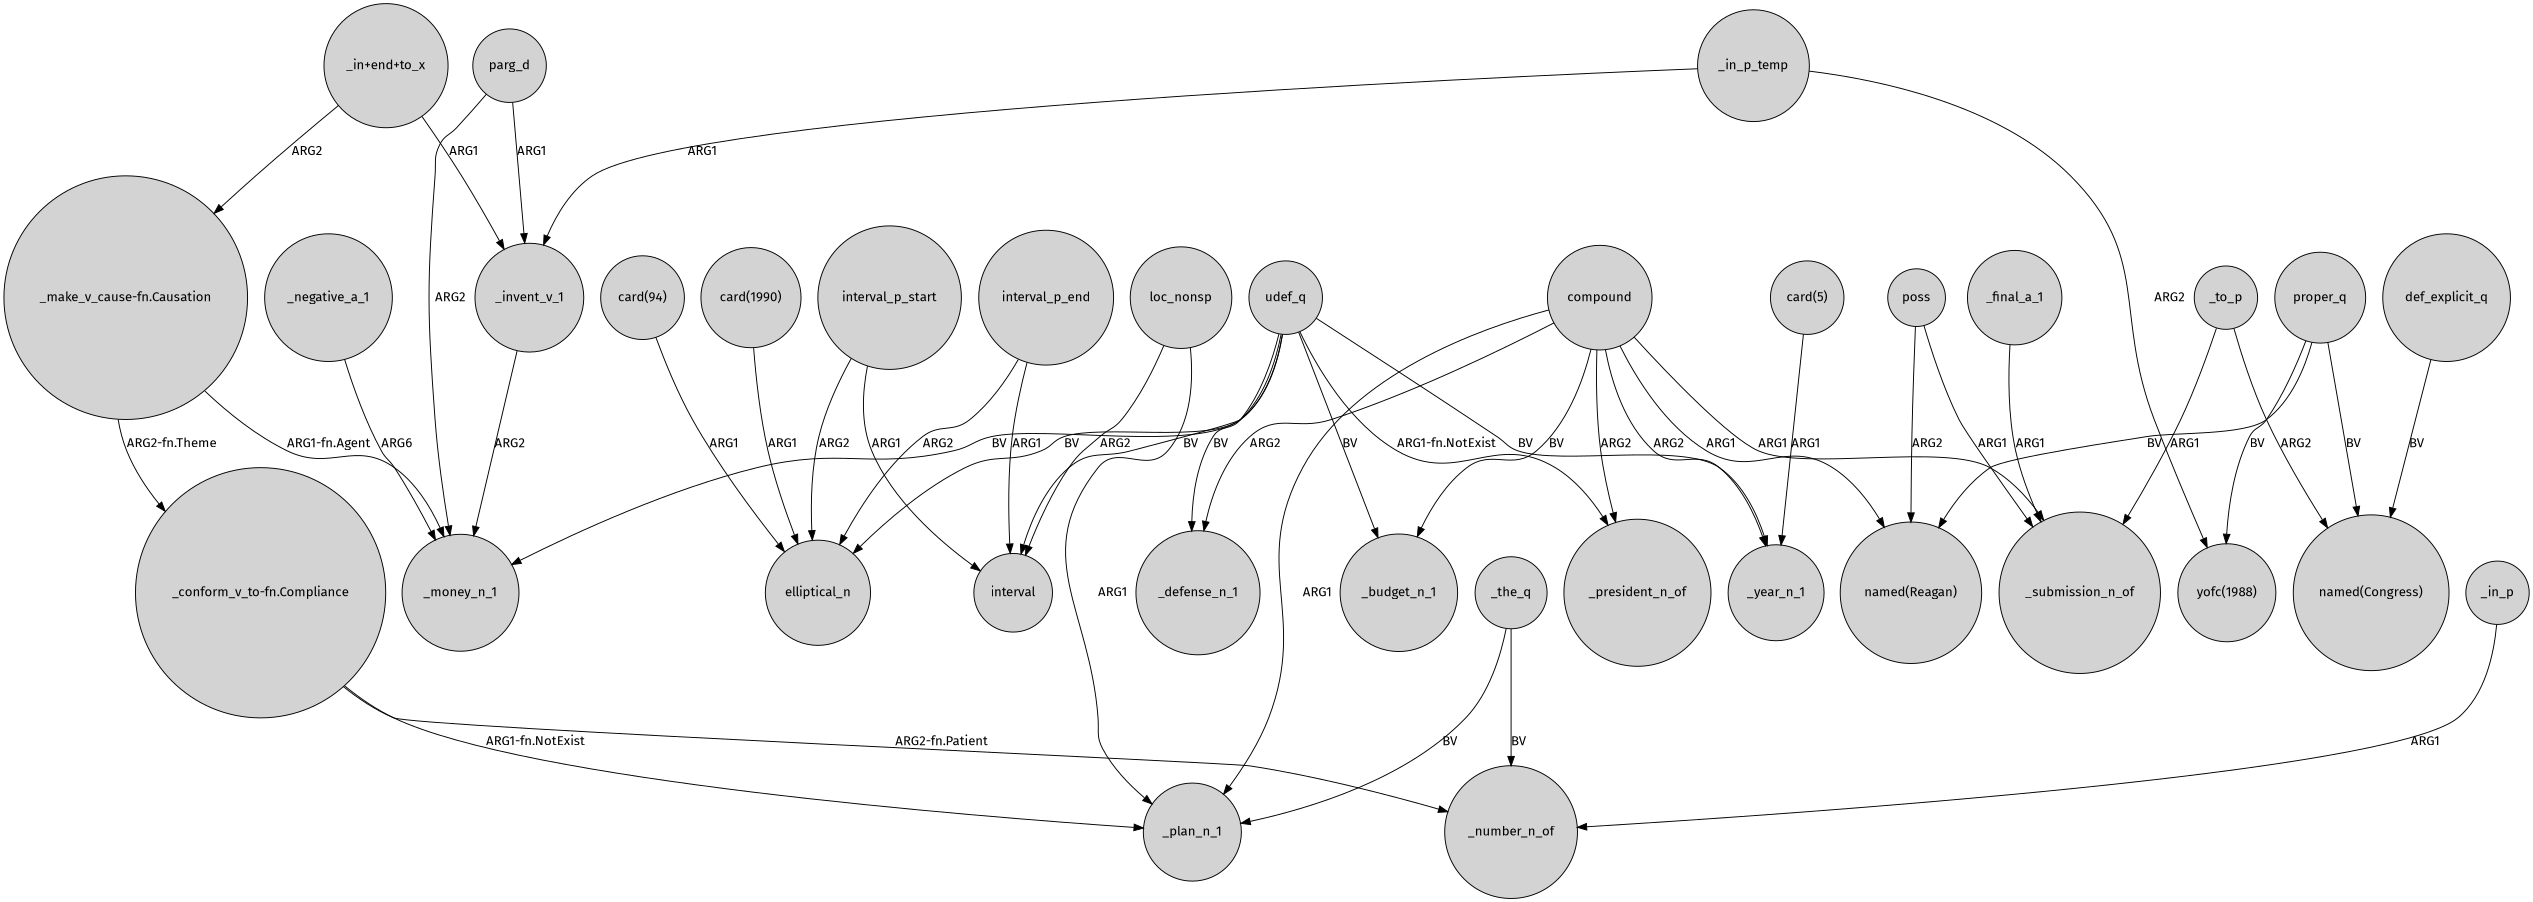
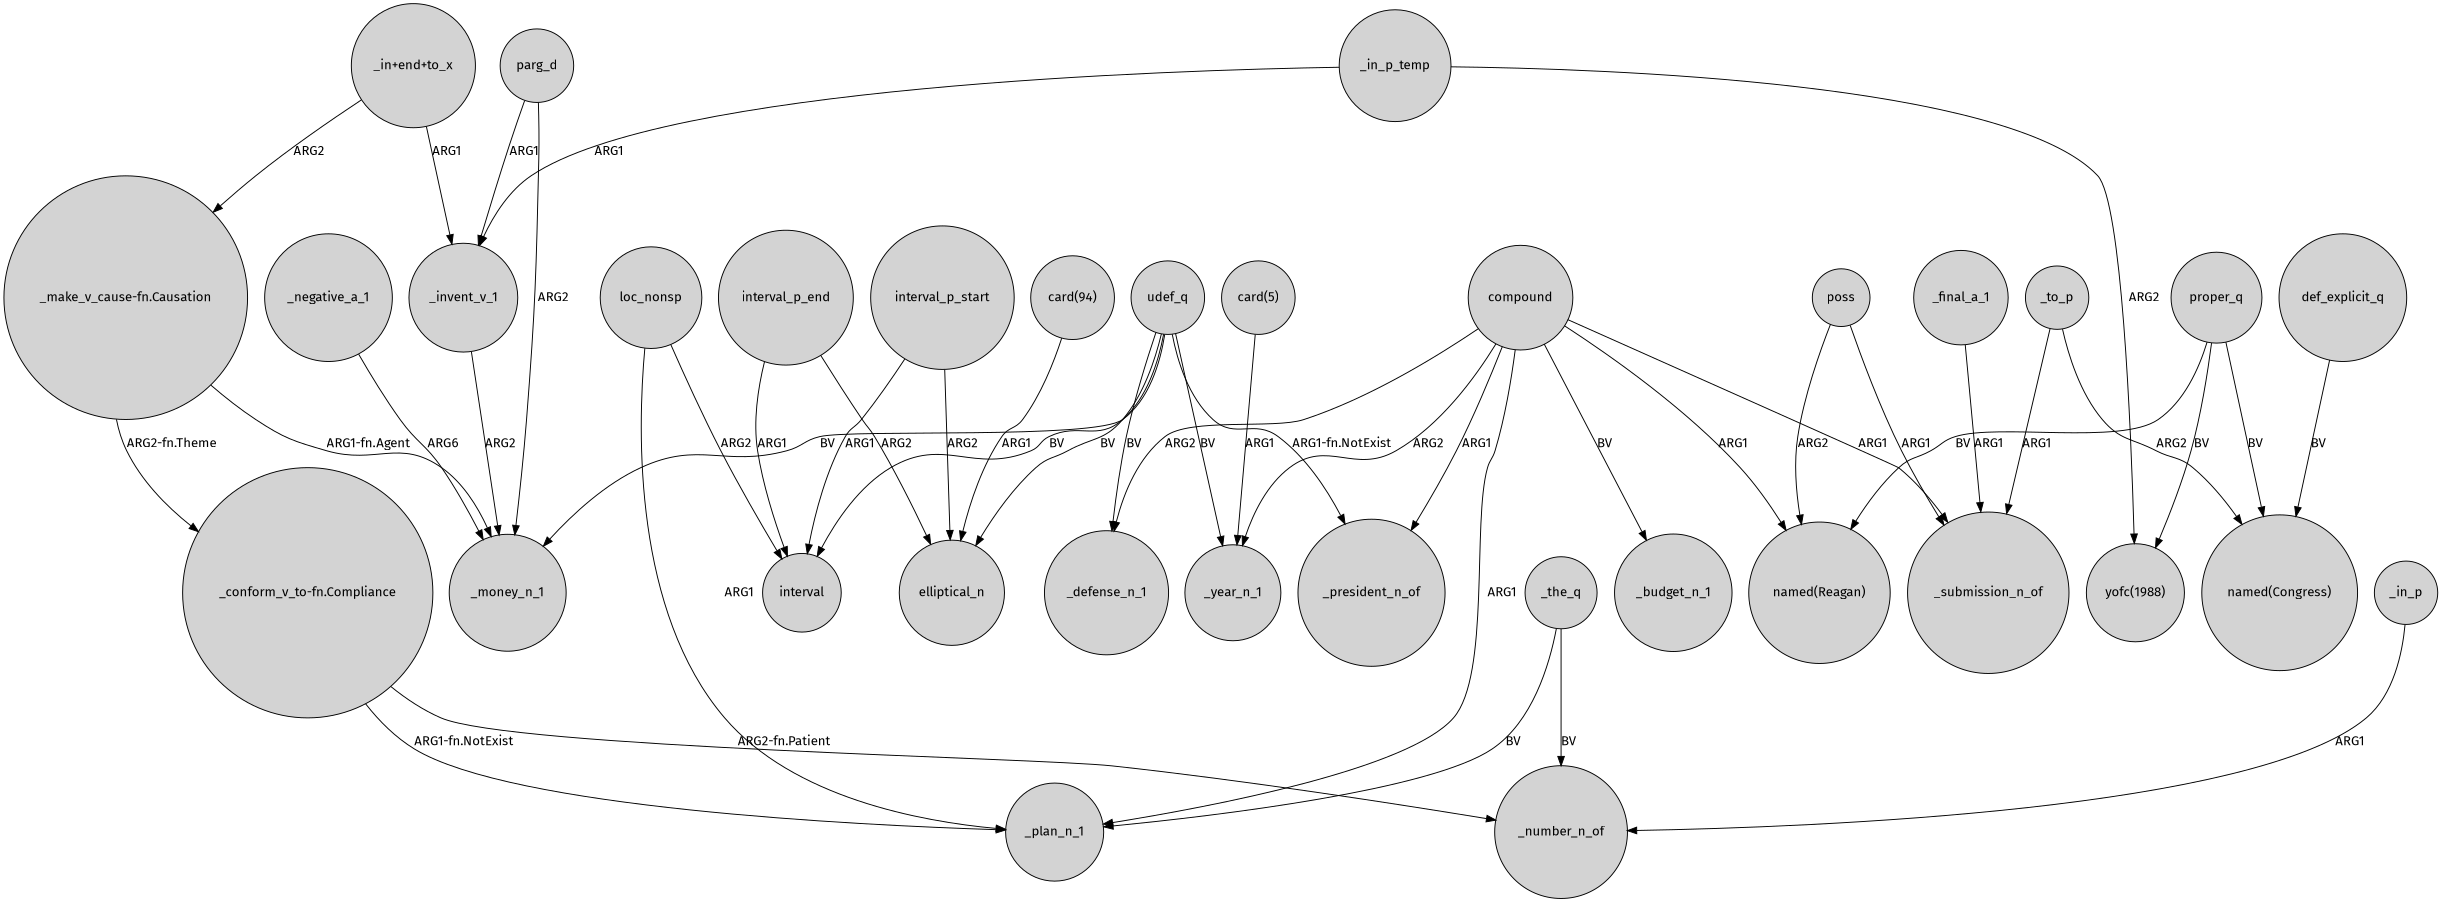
(751, 298) -> none
(1339, 435) -> none
(1616, 444) -> (1477, 444)
